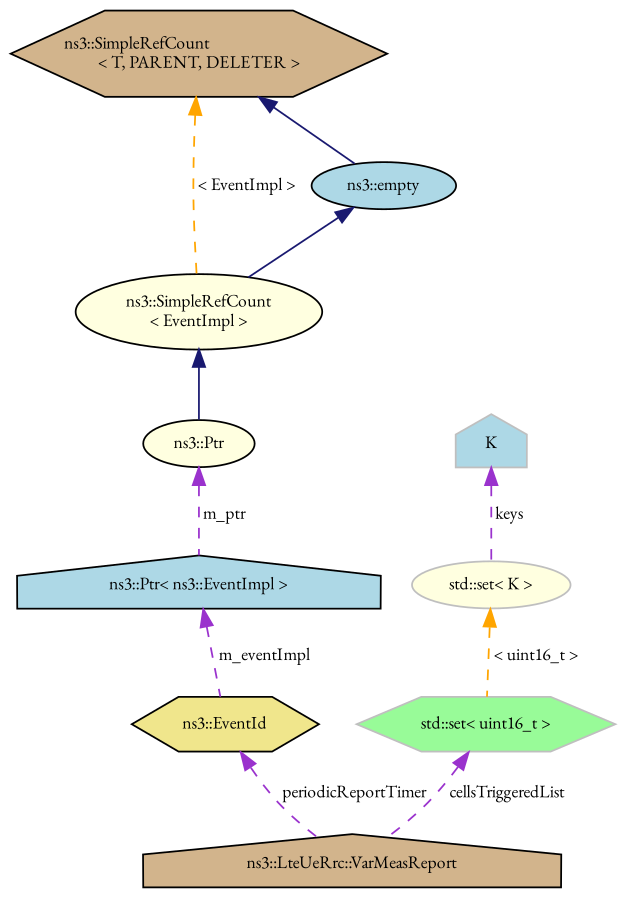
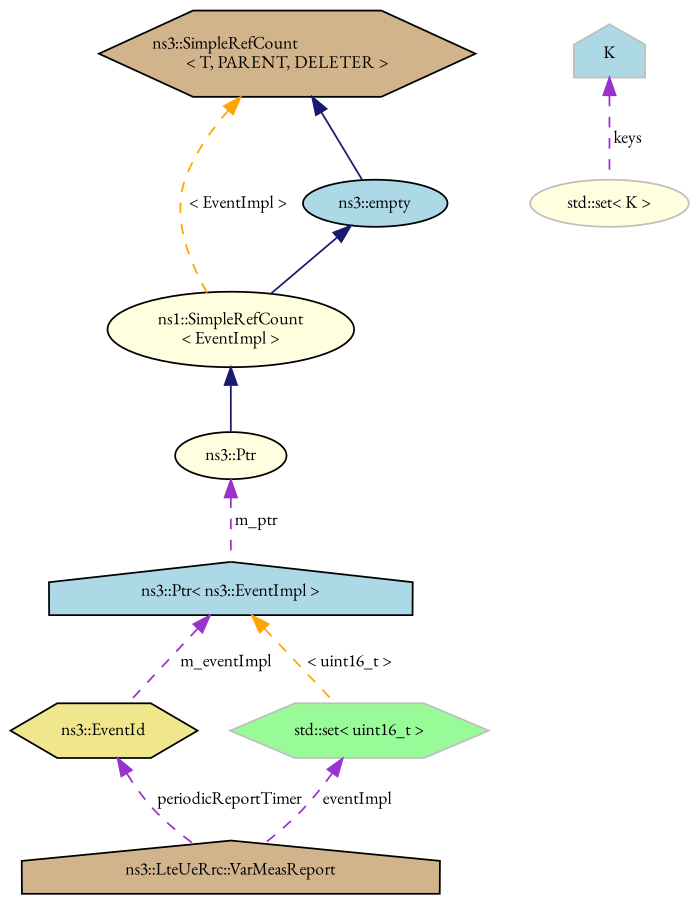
(199, 312) -> (231, 329)
(488, 662) -> (300, 666)
(505, 793) -> (356, 799)
